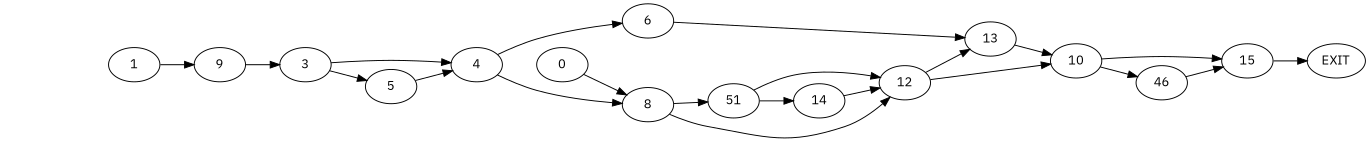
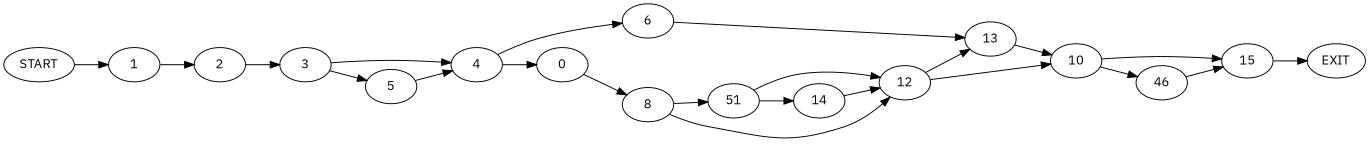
none -> (39, 65)
(220, 65) -> (220, 65)
(554, 94) -> (515, 65)
